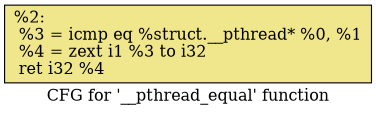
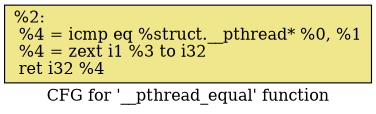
(188, 35) -> (188, 35)
